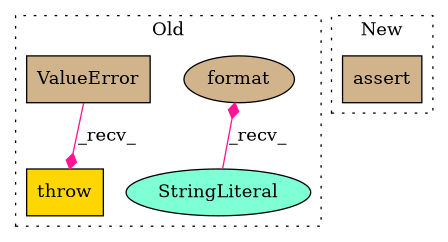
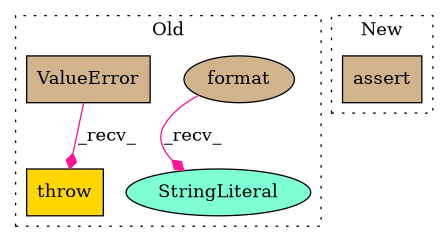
(227, 144) -> (166, 122)
